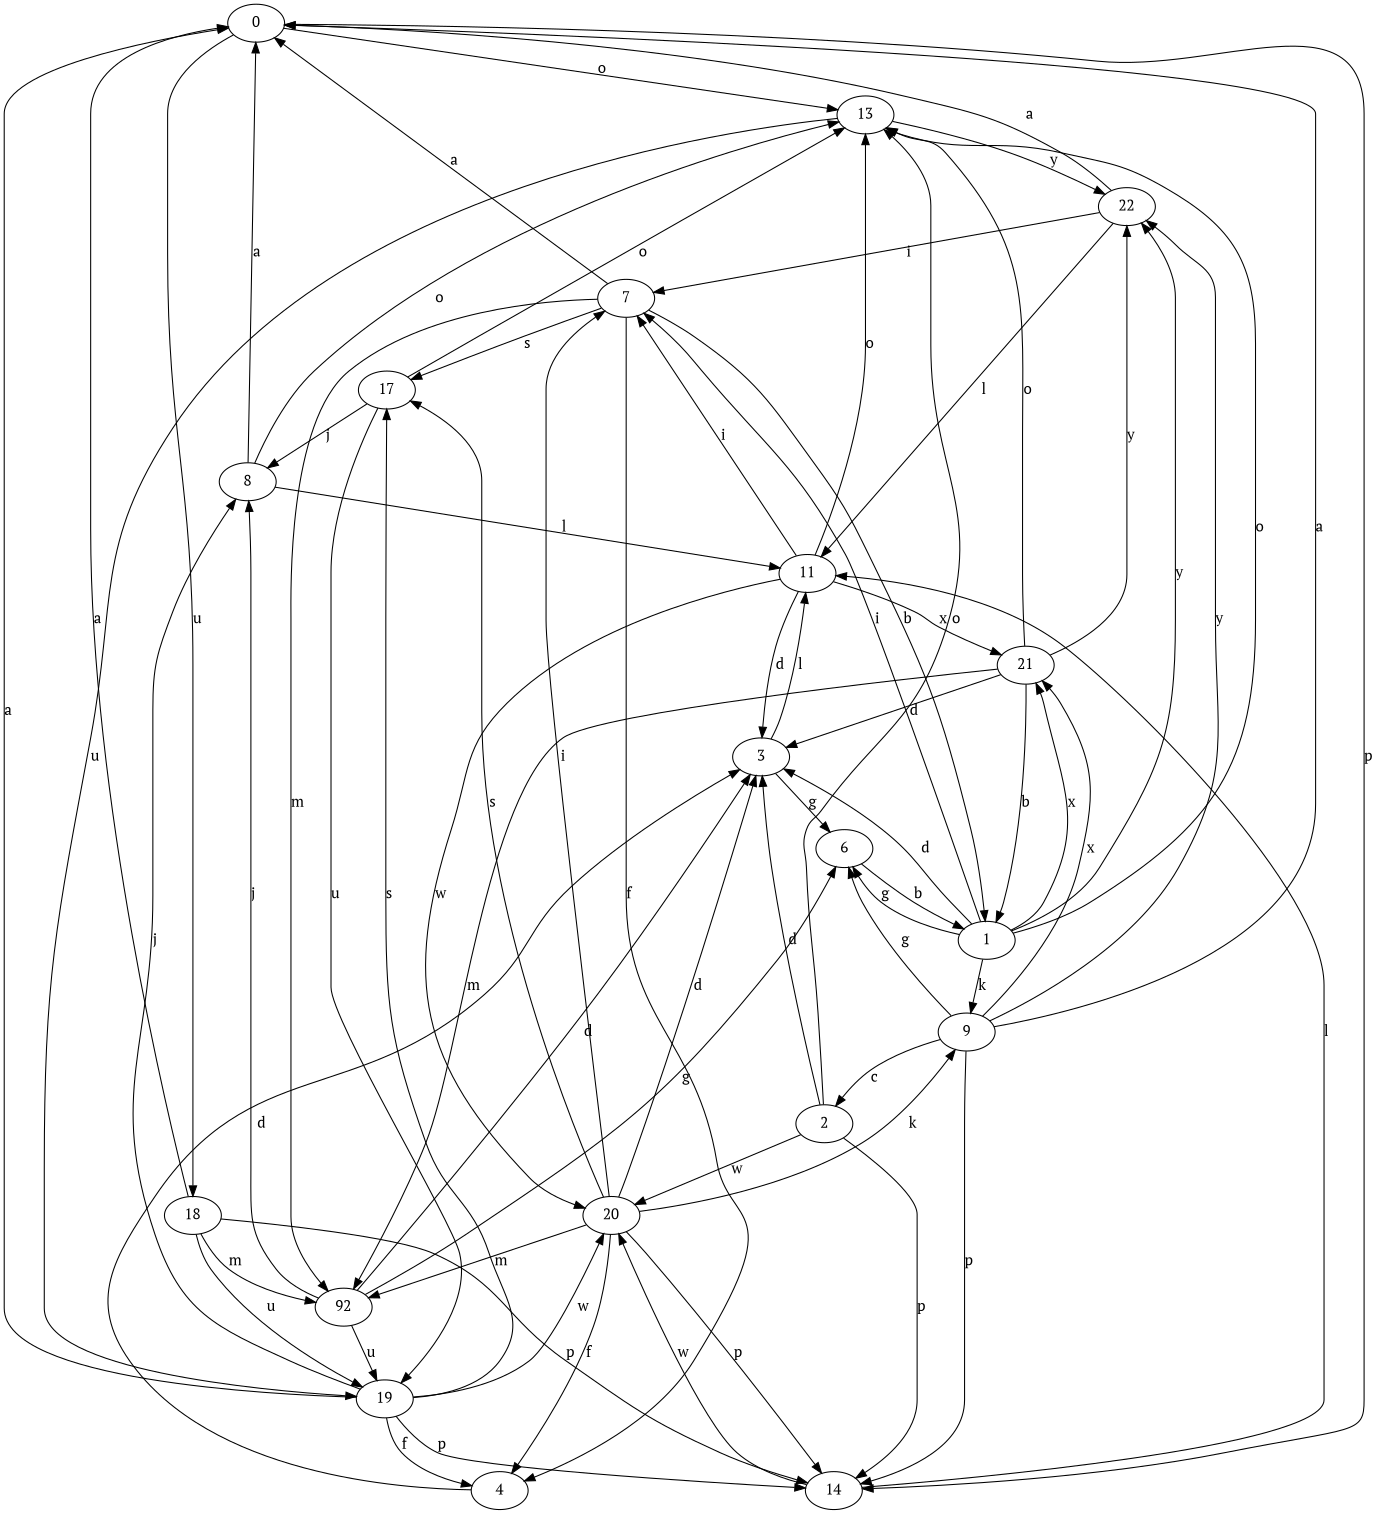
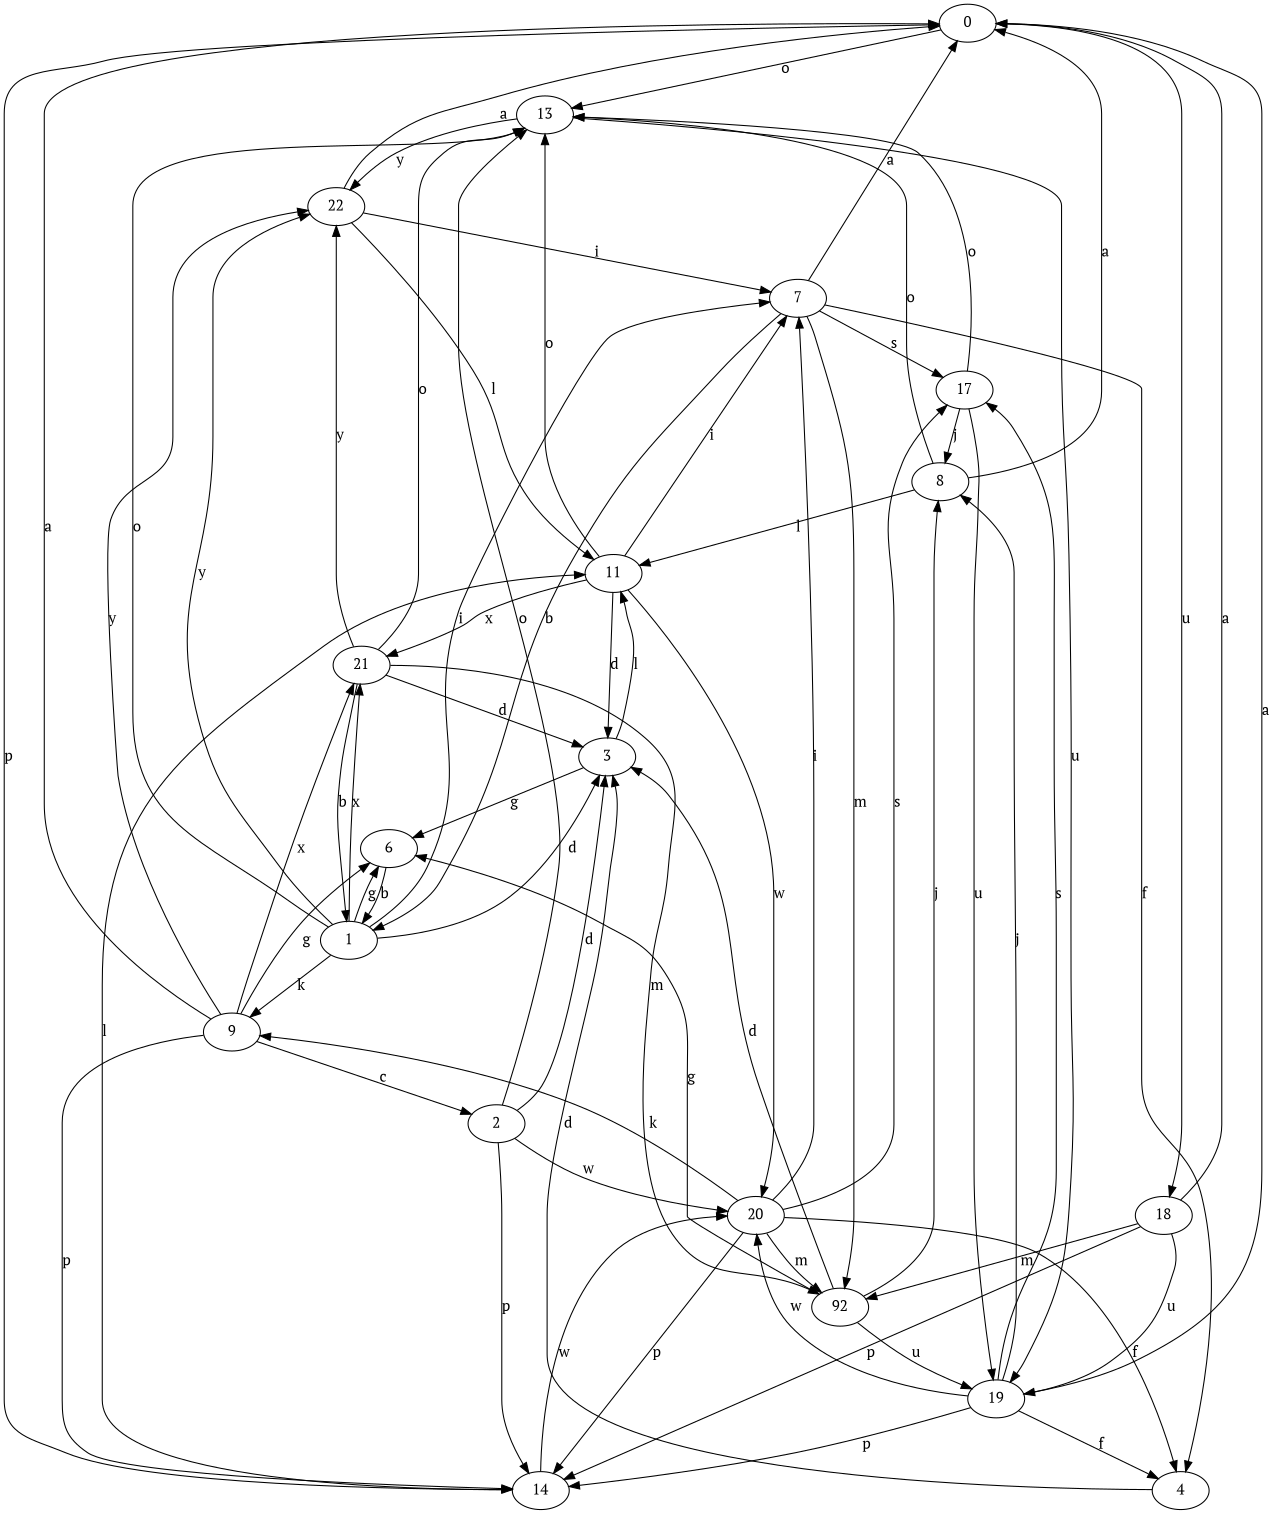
(689, 992) -> none
